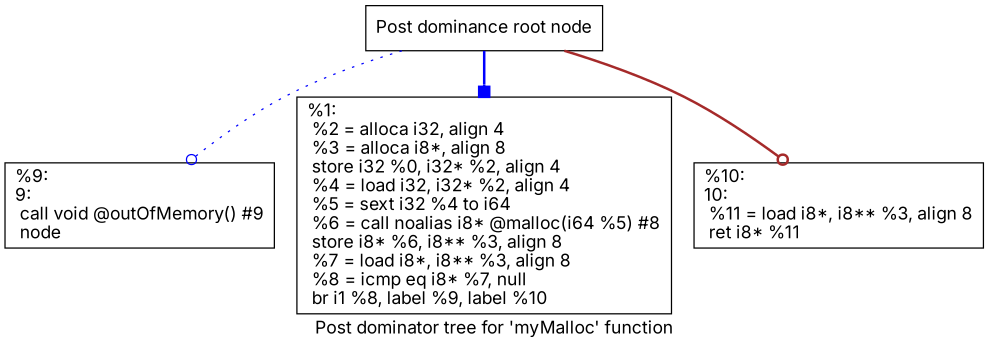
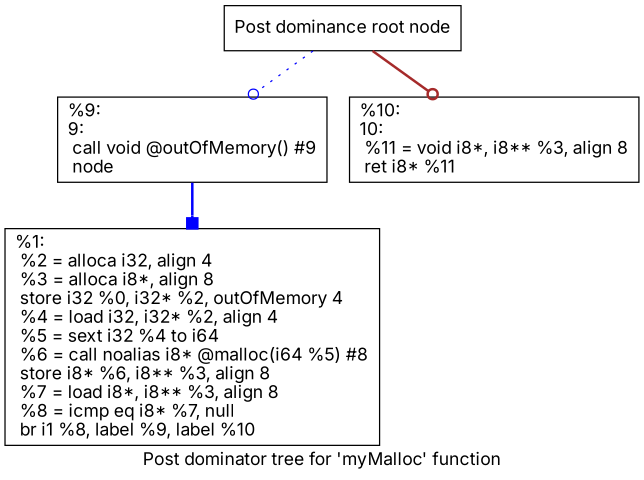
(484, 67) -> (192, 199)
(434, 167) -> (179, 299)
(839, 214) -> (494, 148)
